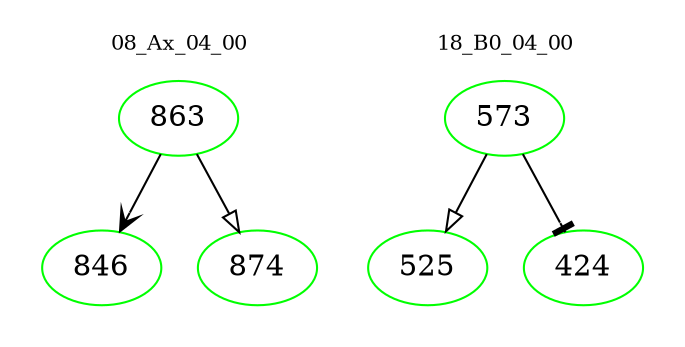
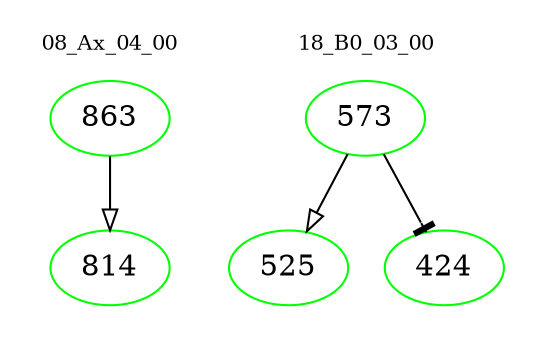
(506, 45) -> (366, 45)
(102, 268) -> none
(257, 268) -> (110, 268)
